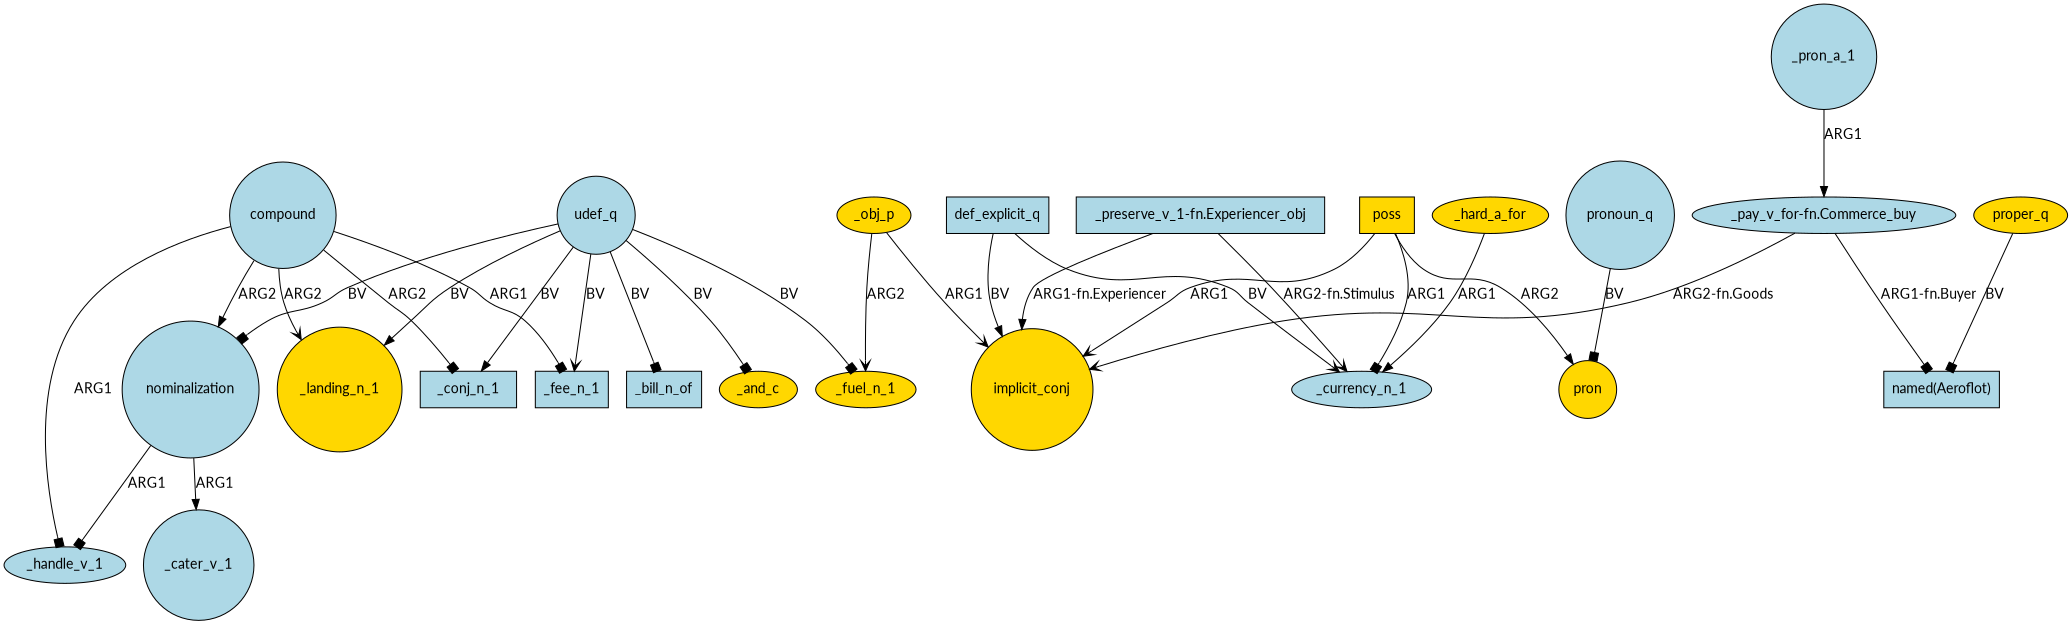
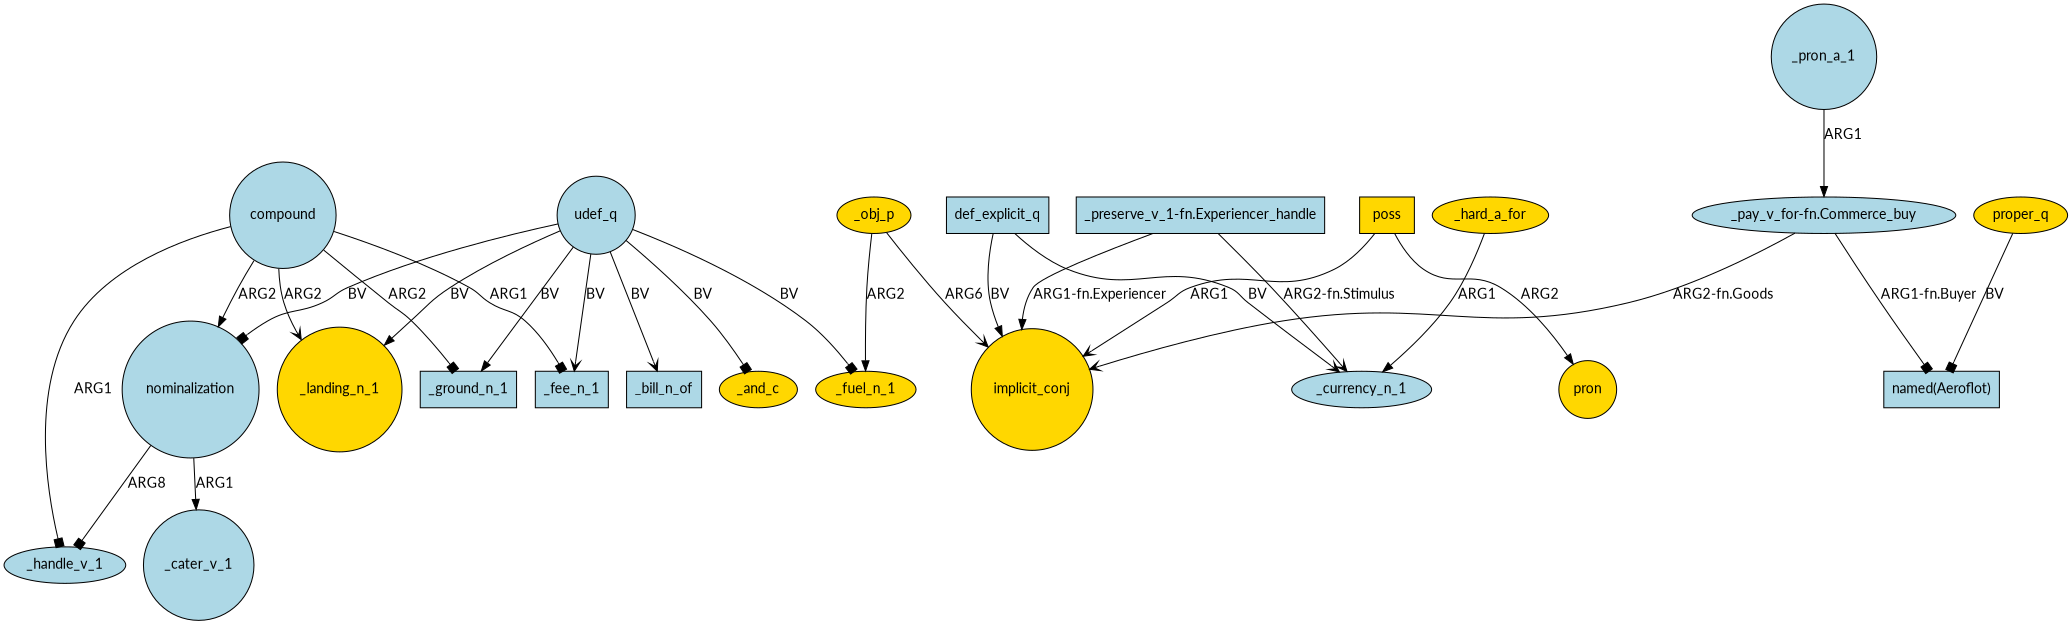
(1200, 215) -> (1200, 215)
(1620, 215) -> none
(964, 295) -> (964, 295)
(866, 297) -> (866, 297)
(1407, 300) -> none
(632, 307) -> (632, 307)
(468, 390) -> (468, 390)
(147, 484) -> (147, 484)
